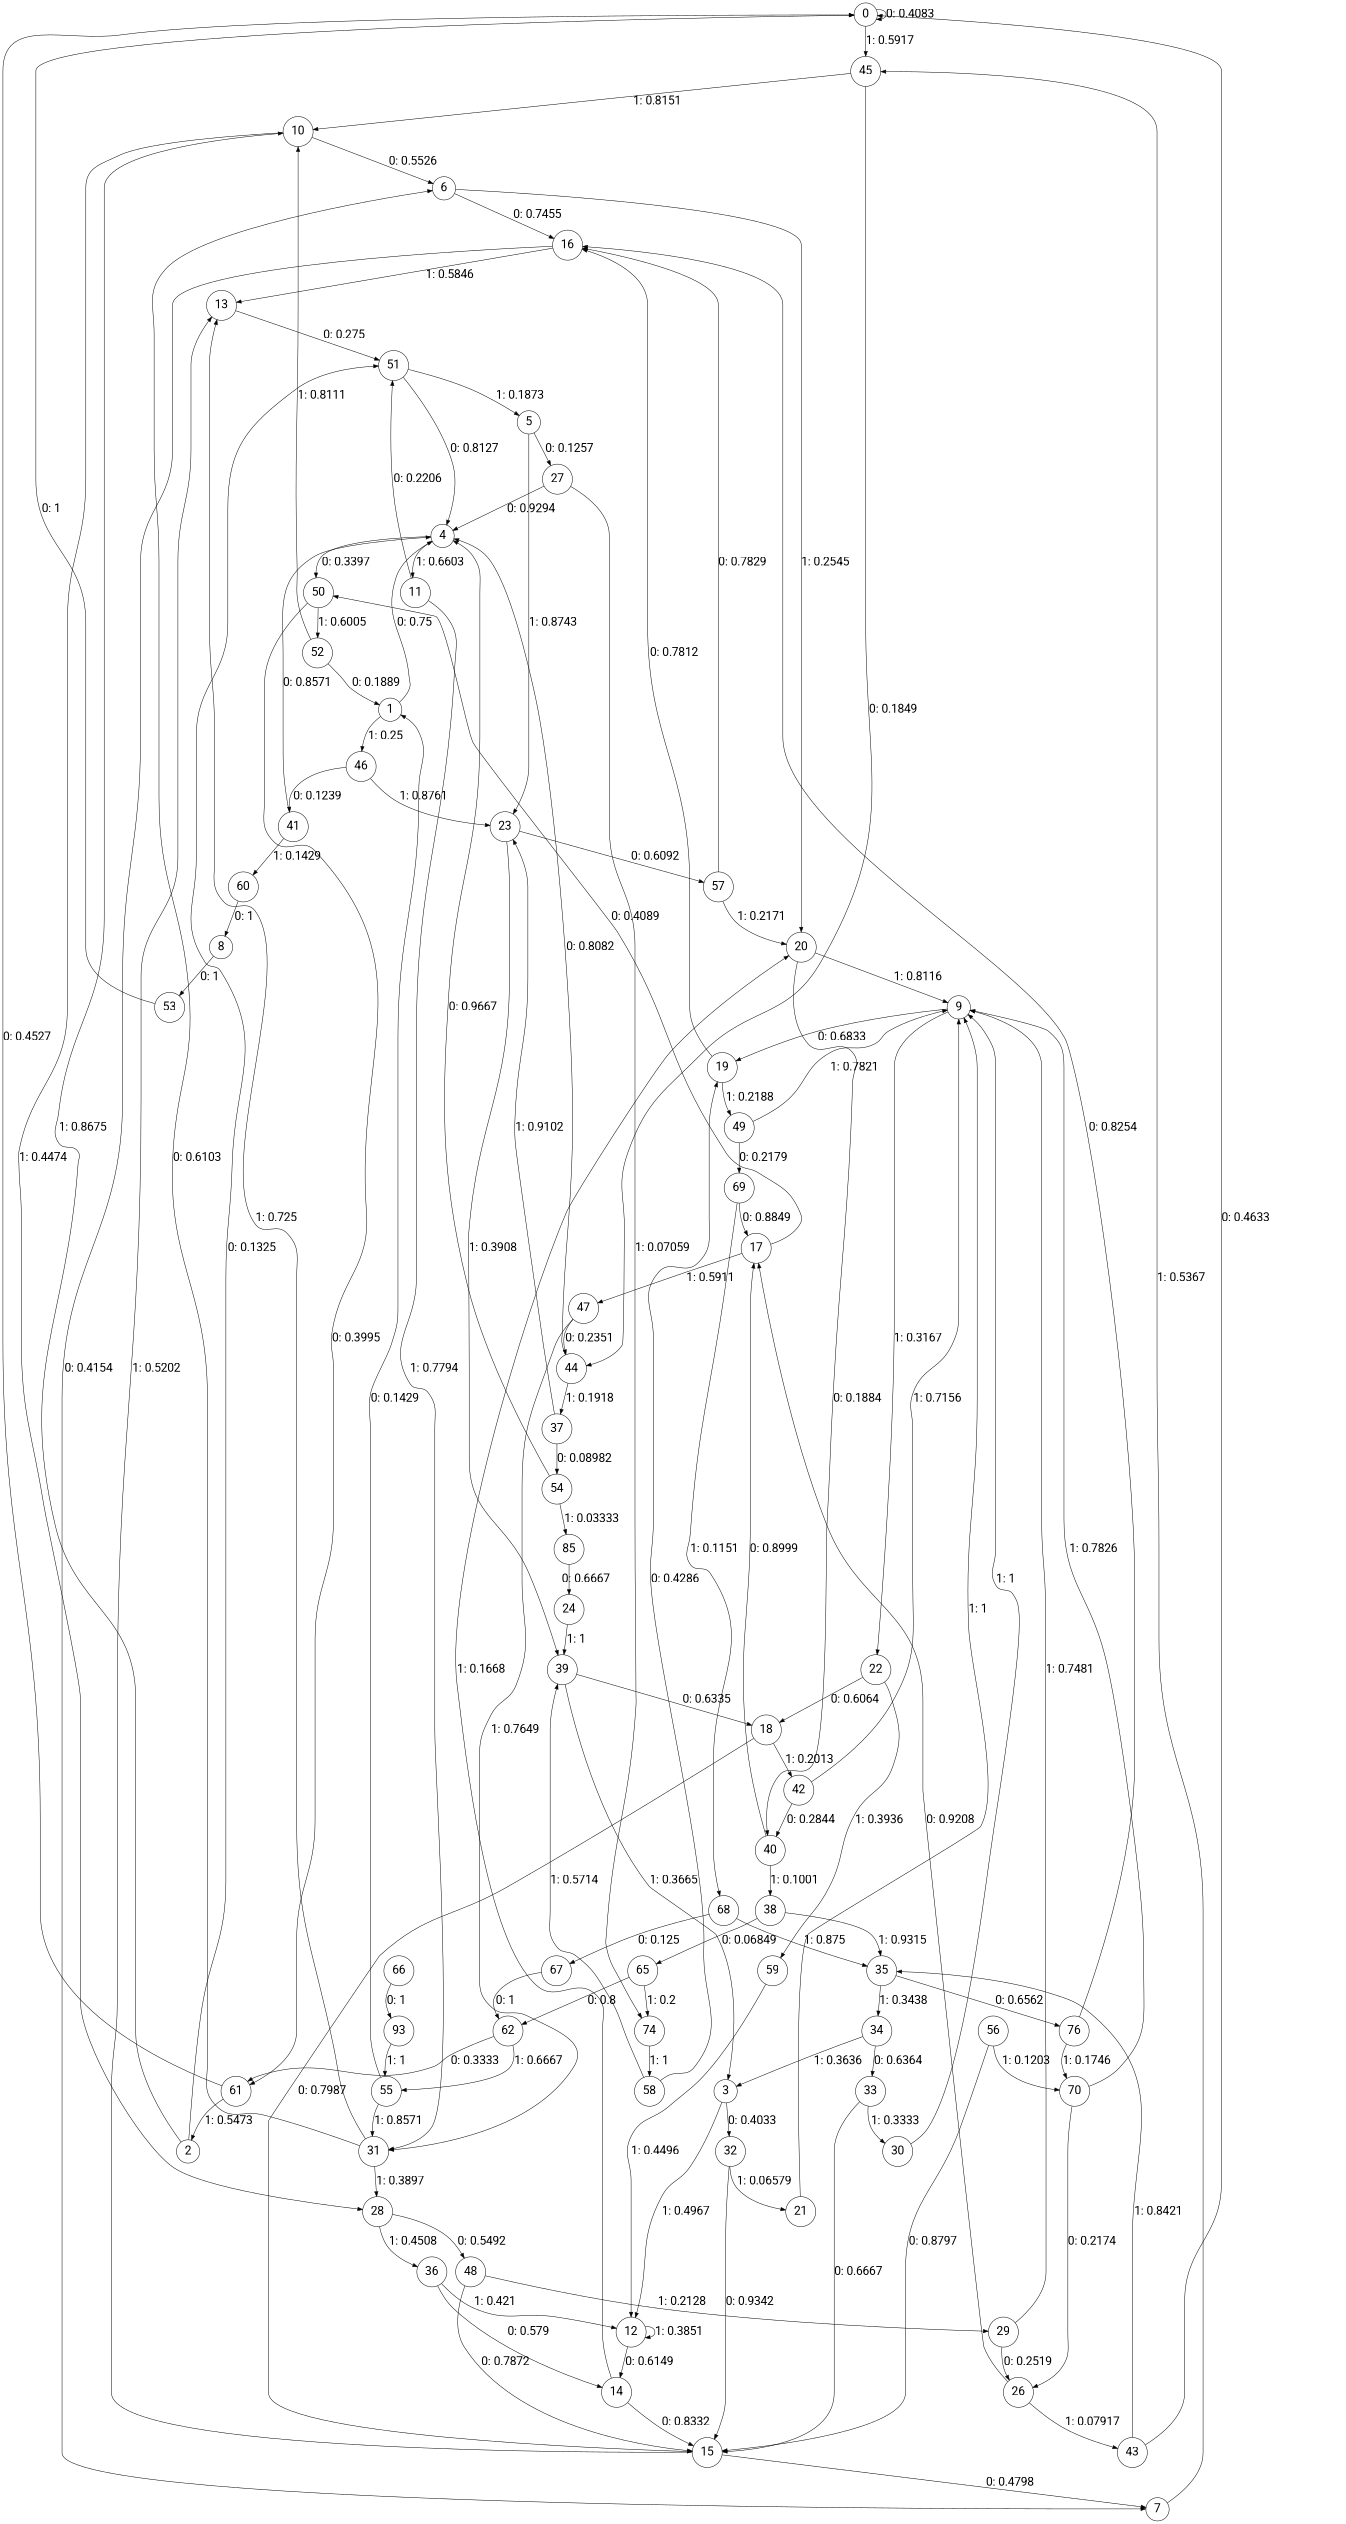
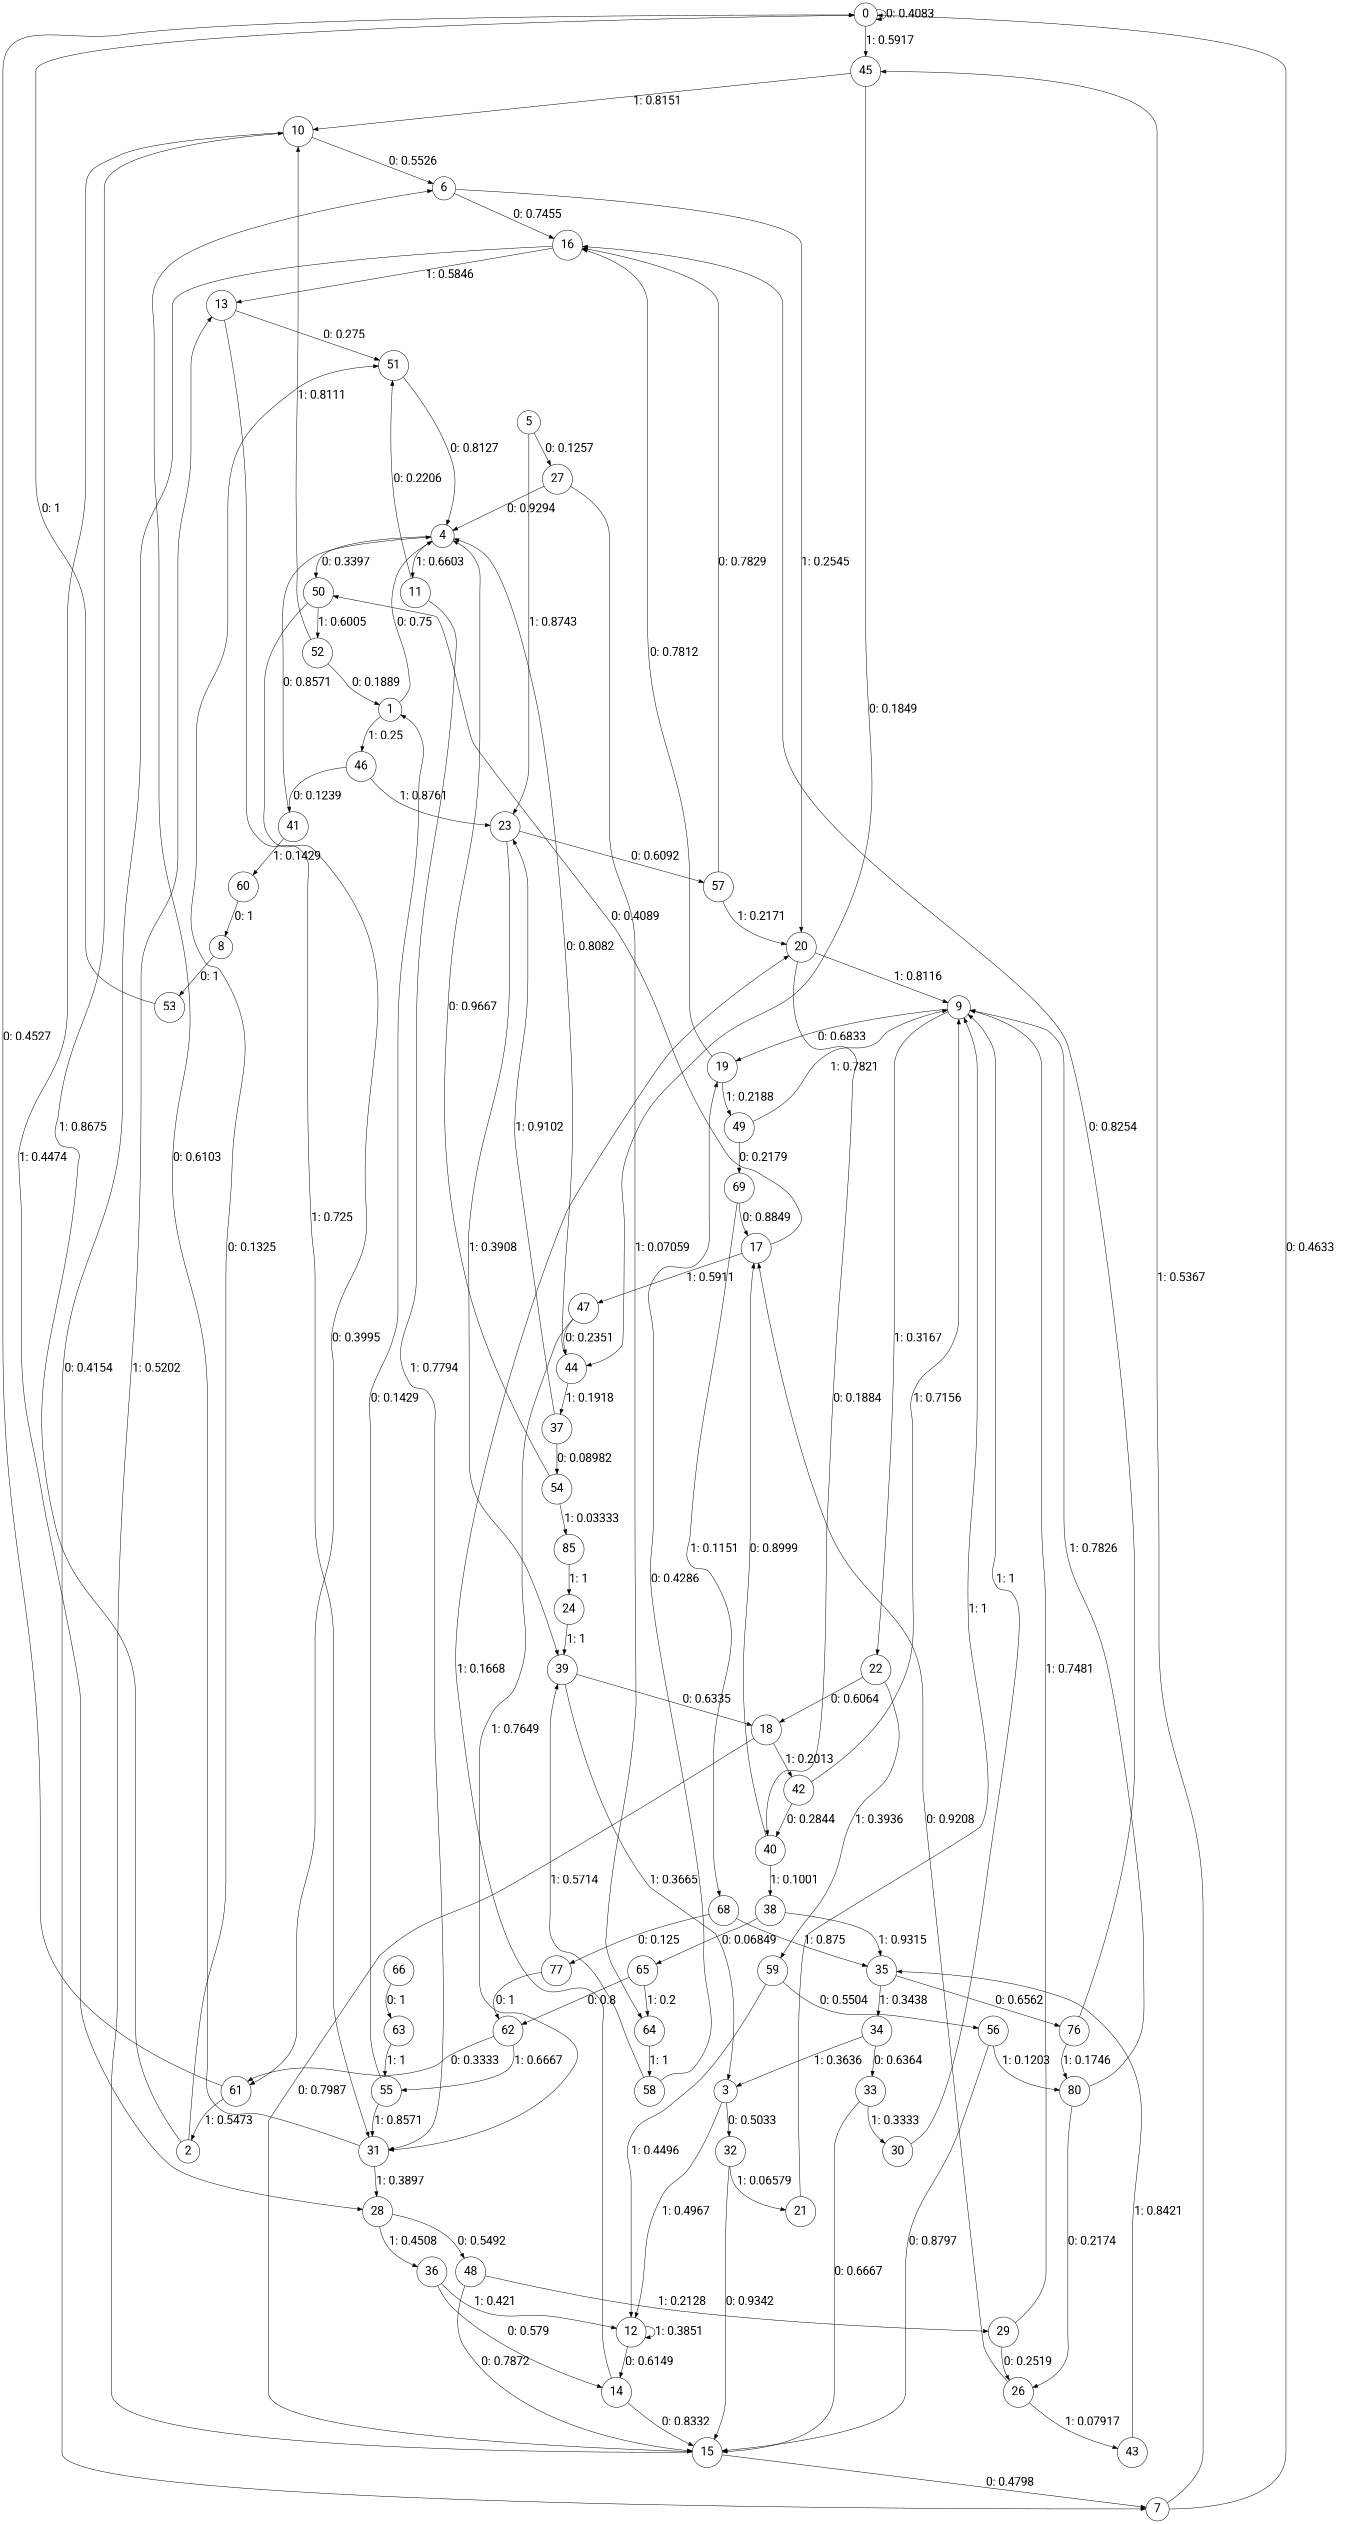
(464, 386) -> none
(1222, 1095) -> (1286, 1126)
(263, 1229) -> (311, 1209)
(590, 1579) -> (590, 1579)
(556, 1971) -> (556, 1971)
none -> (874, 2014)
(399, 2031) -> (399, 2031)
(650, 2031) -> (650, 2031)
(1075, 2091) -> (1075, 2091)
(757, 2121) -> (757, 2121)
